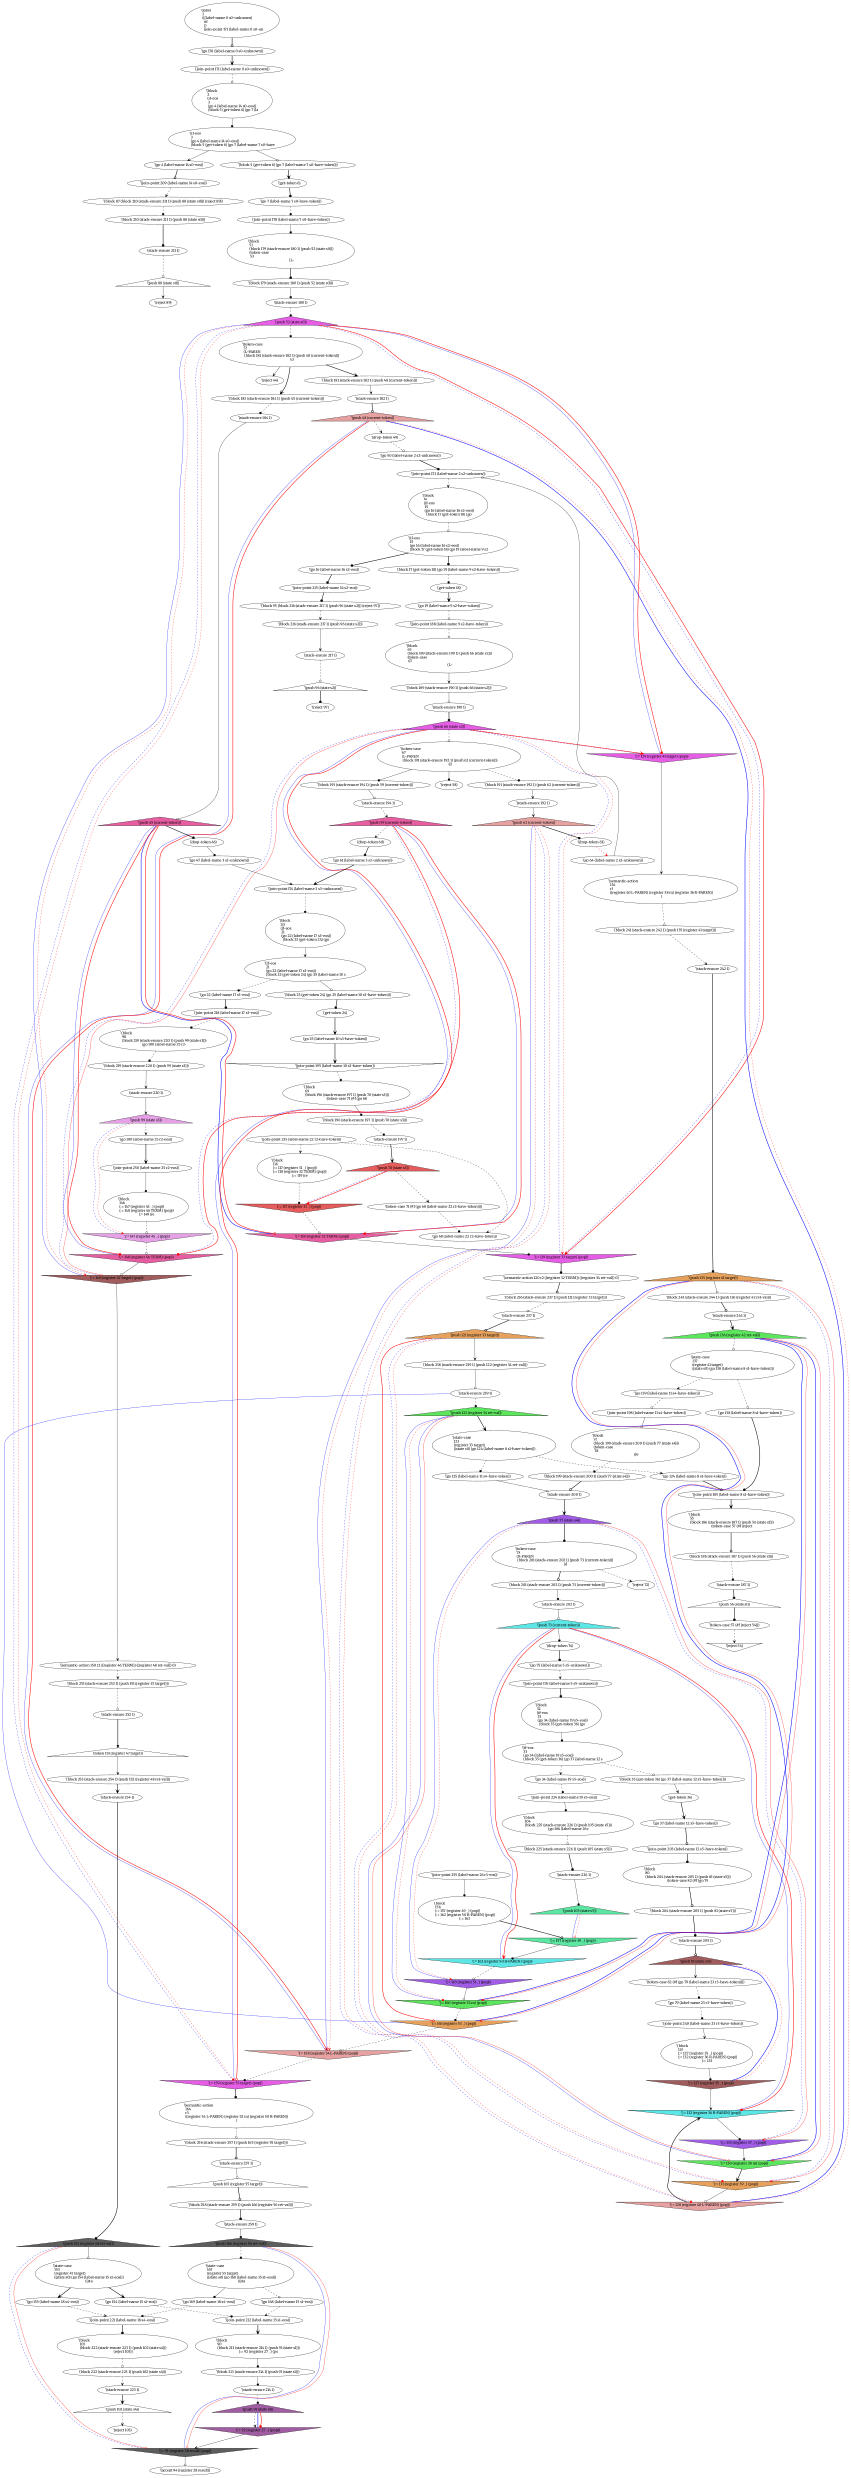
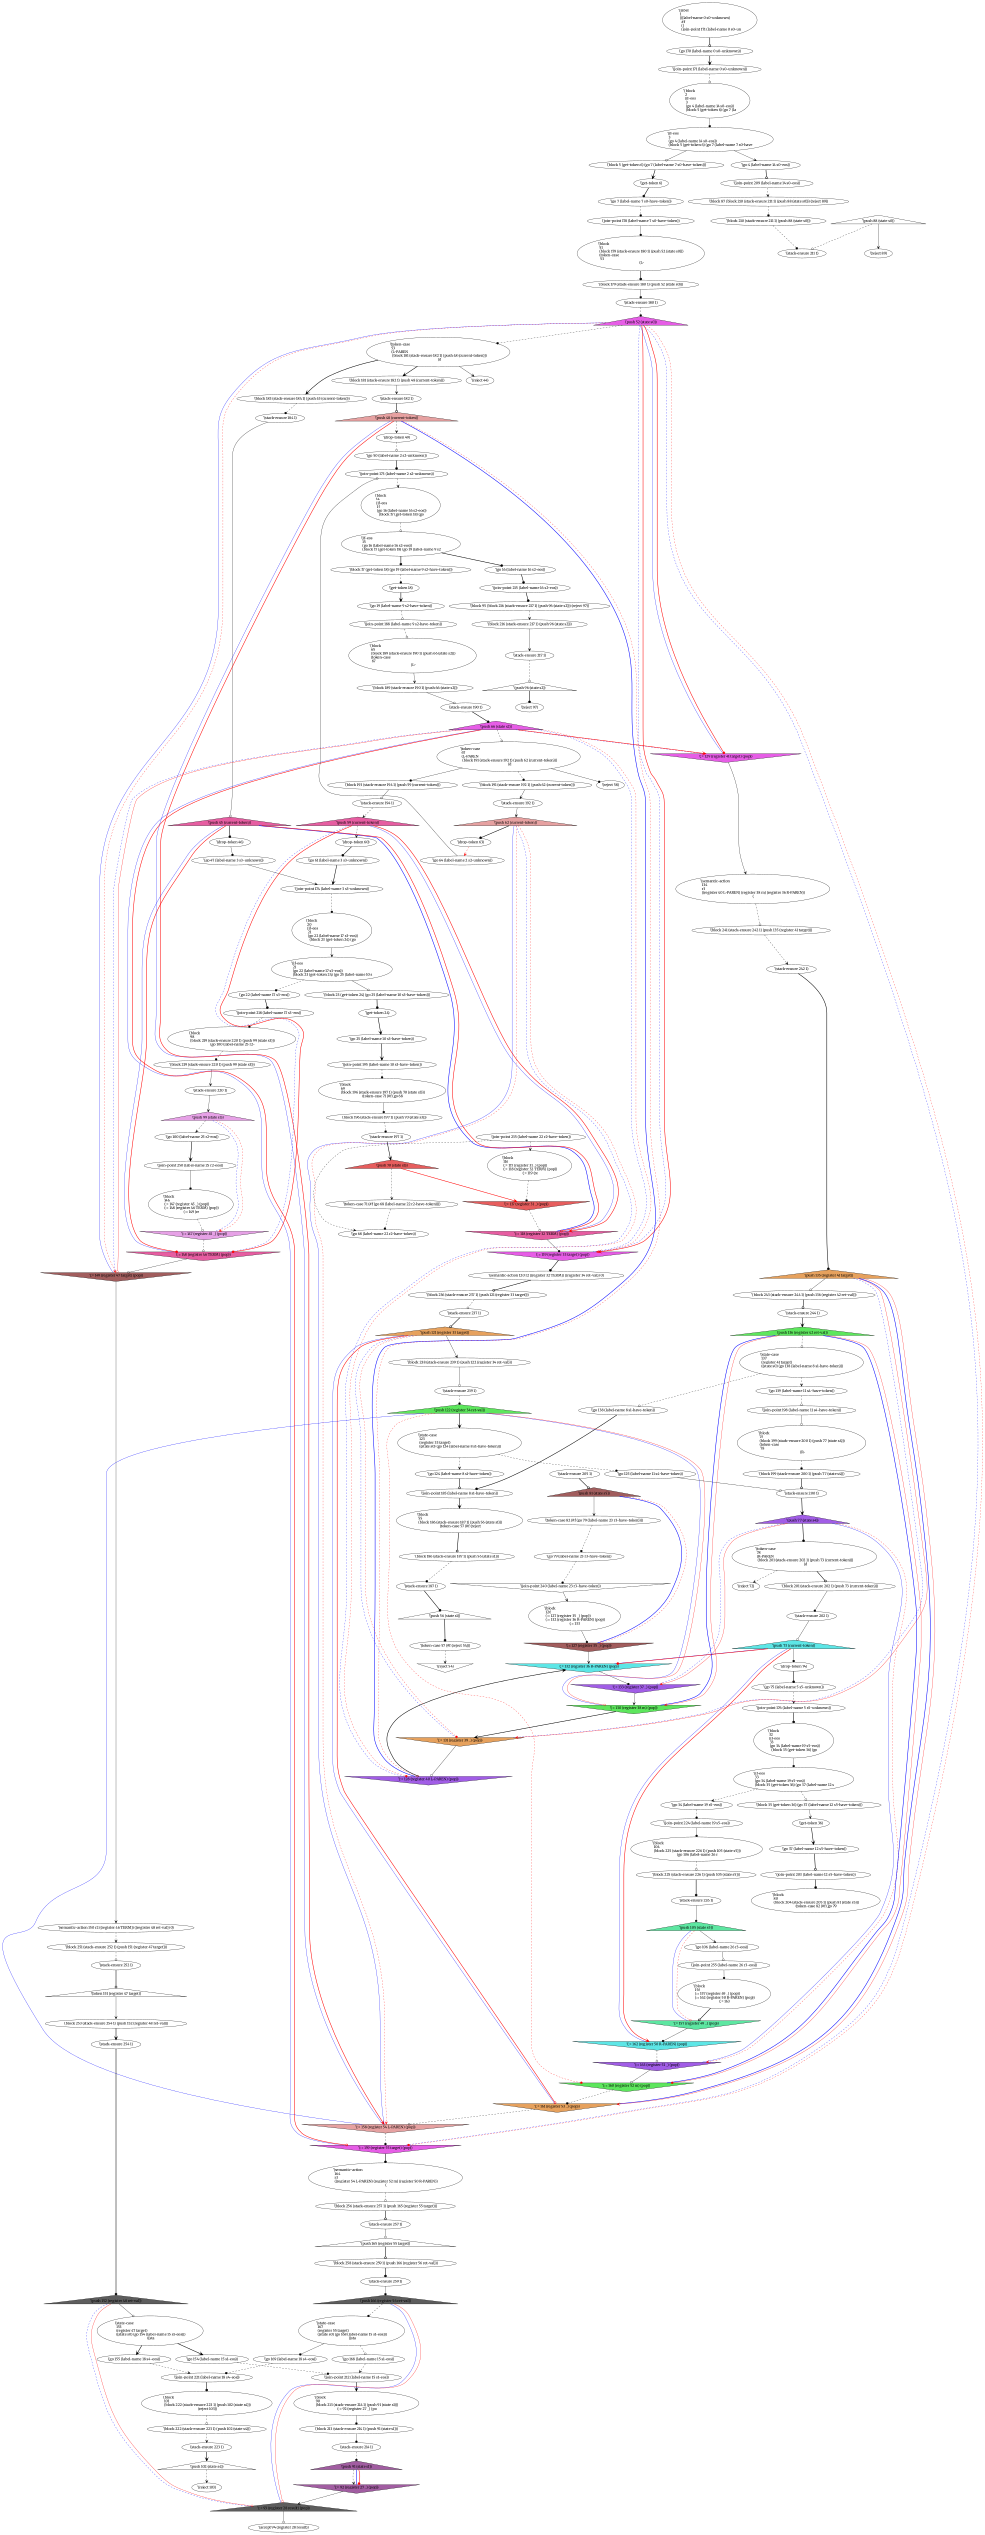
(163, 234) -> (785, 237)
(163, 265) -> (843, 236)
(335, 1066) -> (382, 1065)
(345, 1187) -> none
(4, 1652) -> (333, 1731)
(406, 1709) -> (106, 1789)
(118, 1732) -> (116, 1978)
(693, 1911) -> none
none -> (722, 1947)
(703, 2024) -> (560, 1586)
(700, 2205) -> (428, 1779)
(185, 2451) -> (284, 2508)
